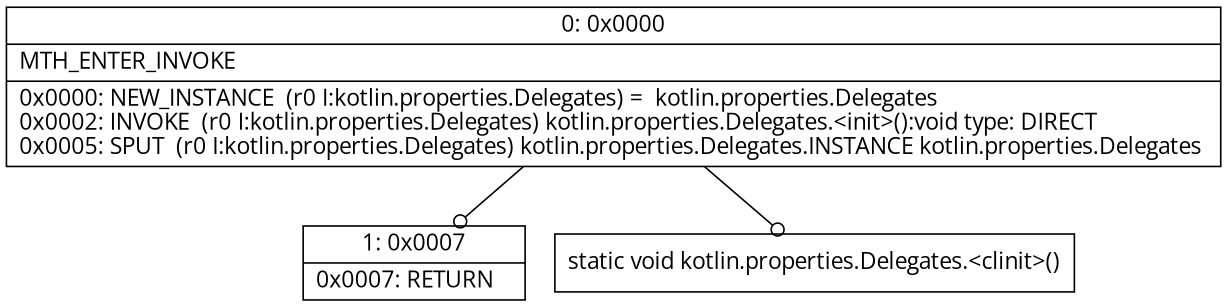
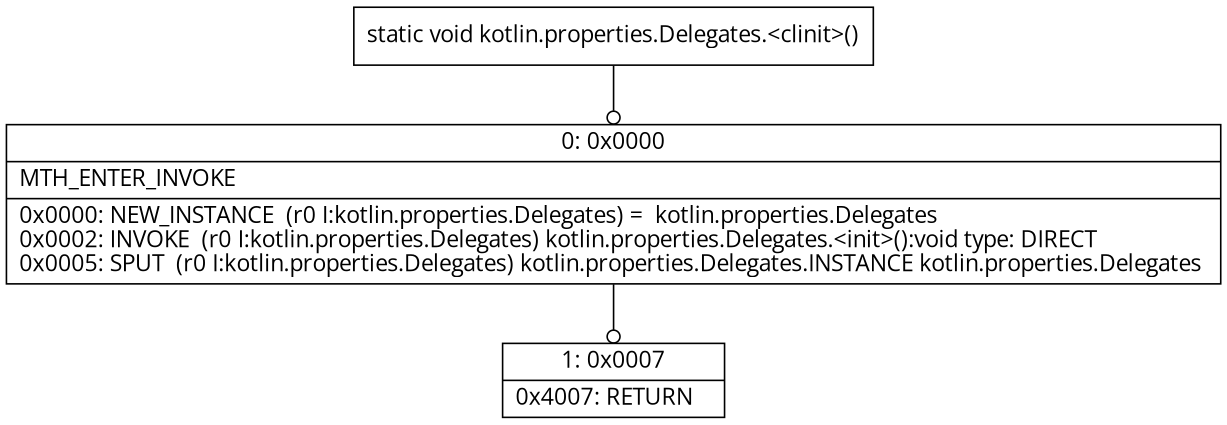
(739, 196) -> (614, 88)
(414, 281) -> (614, 398)
